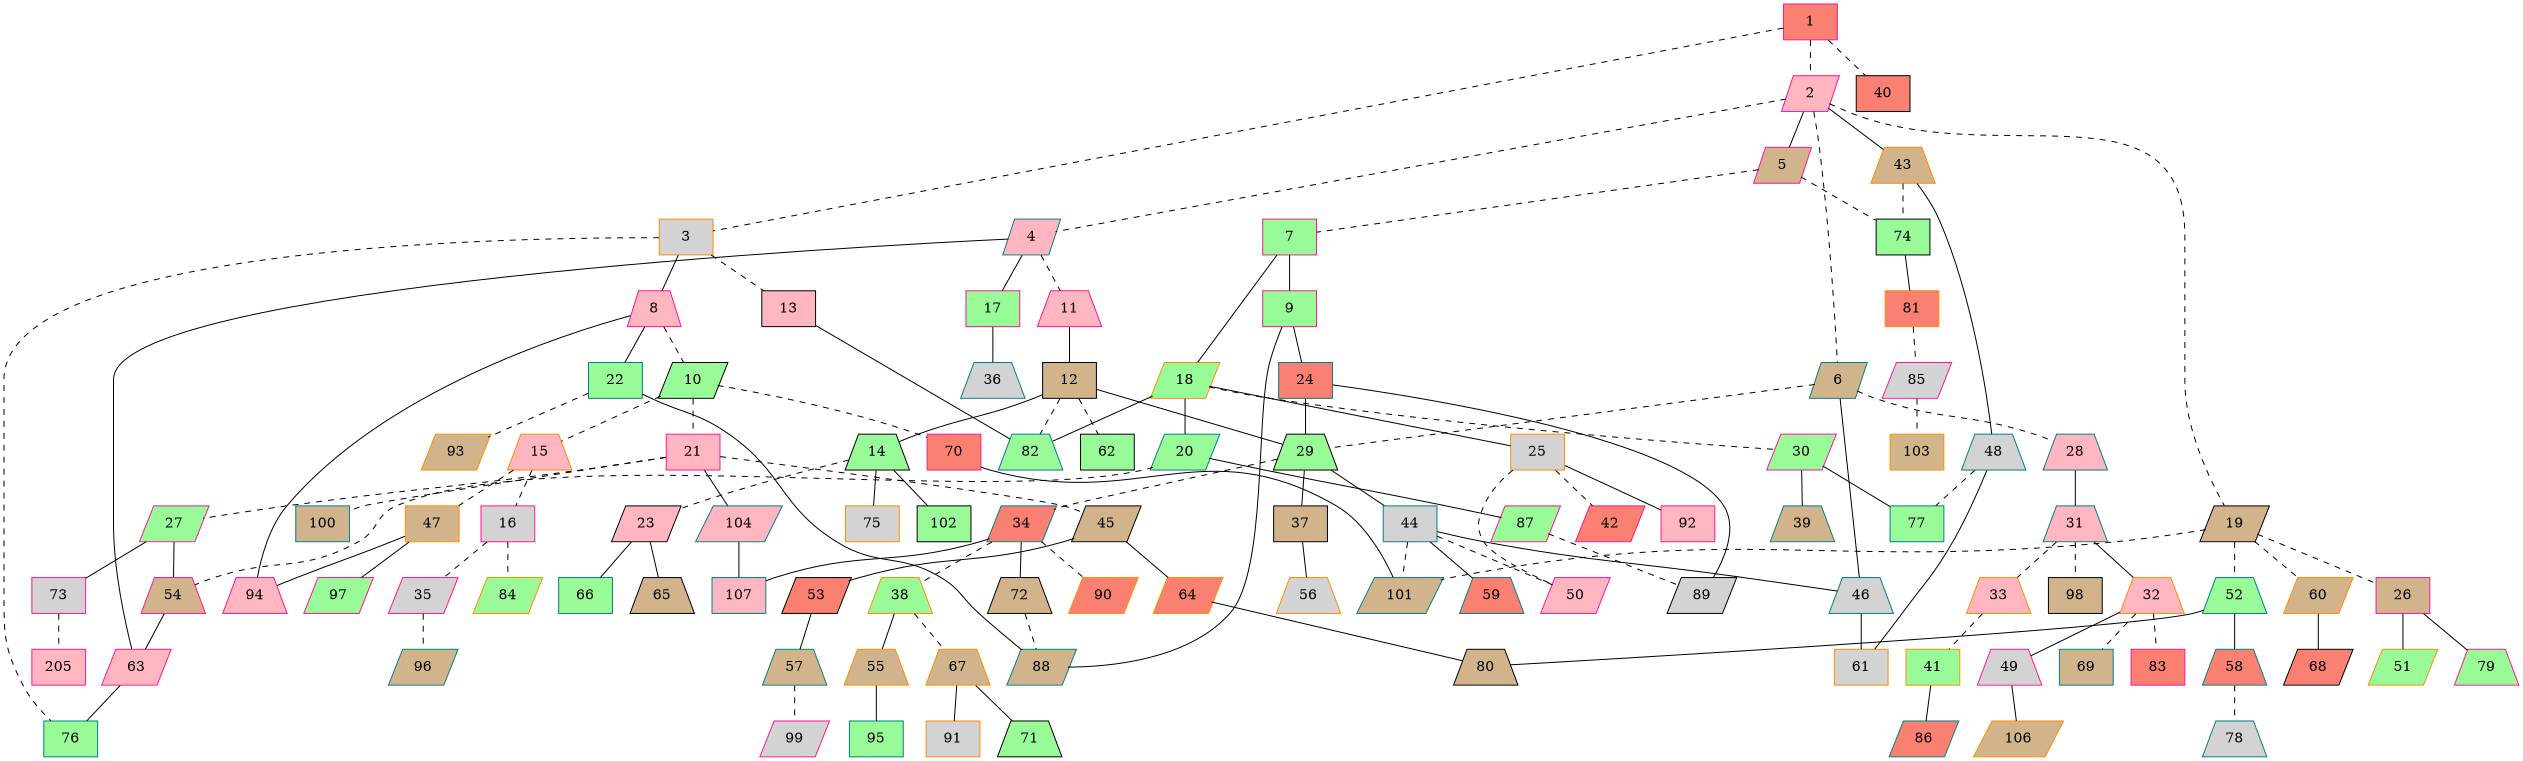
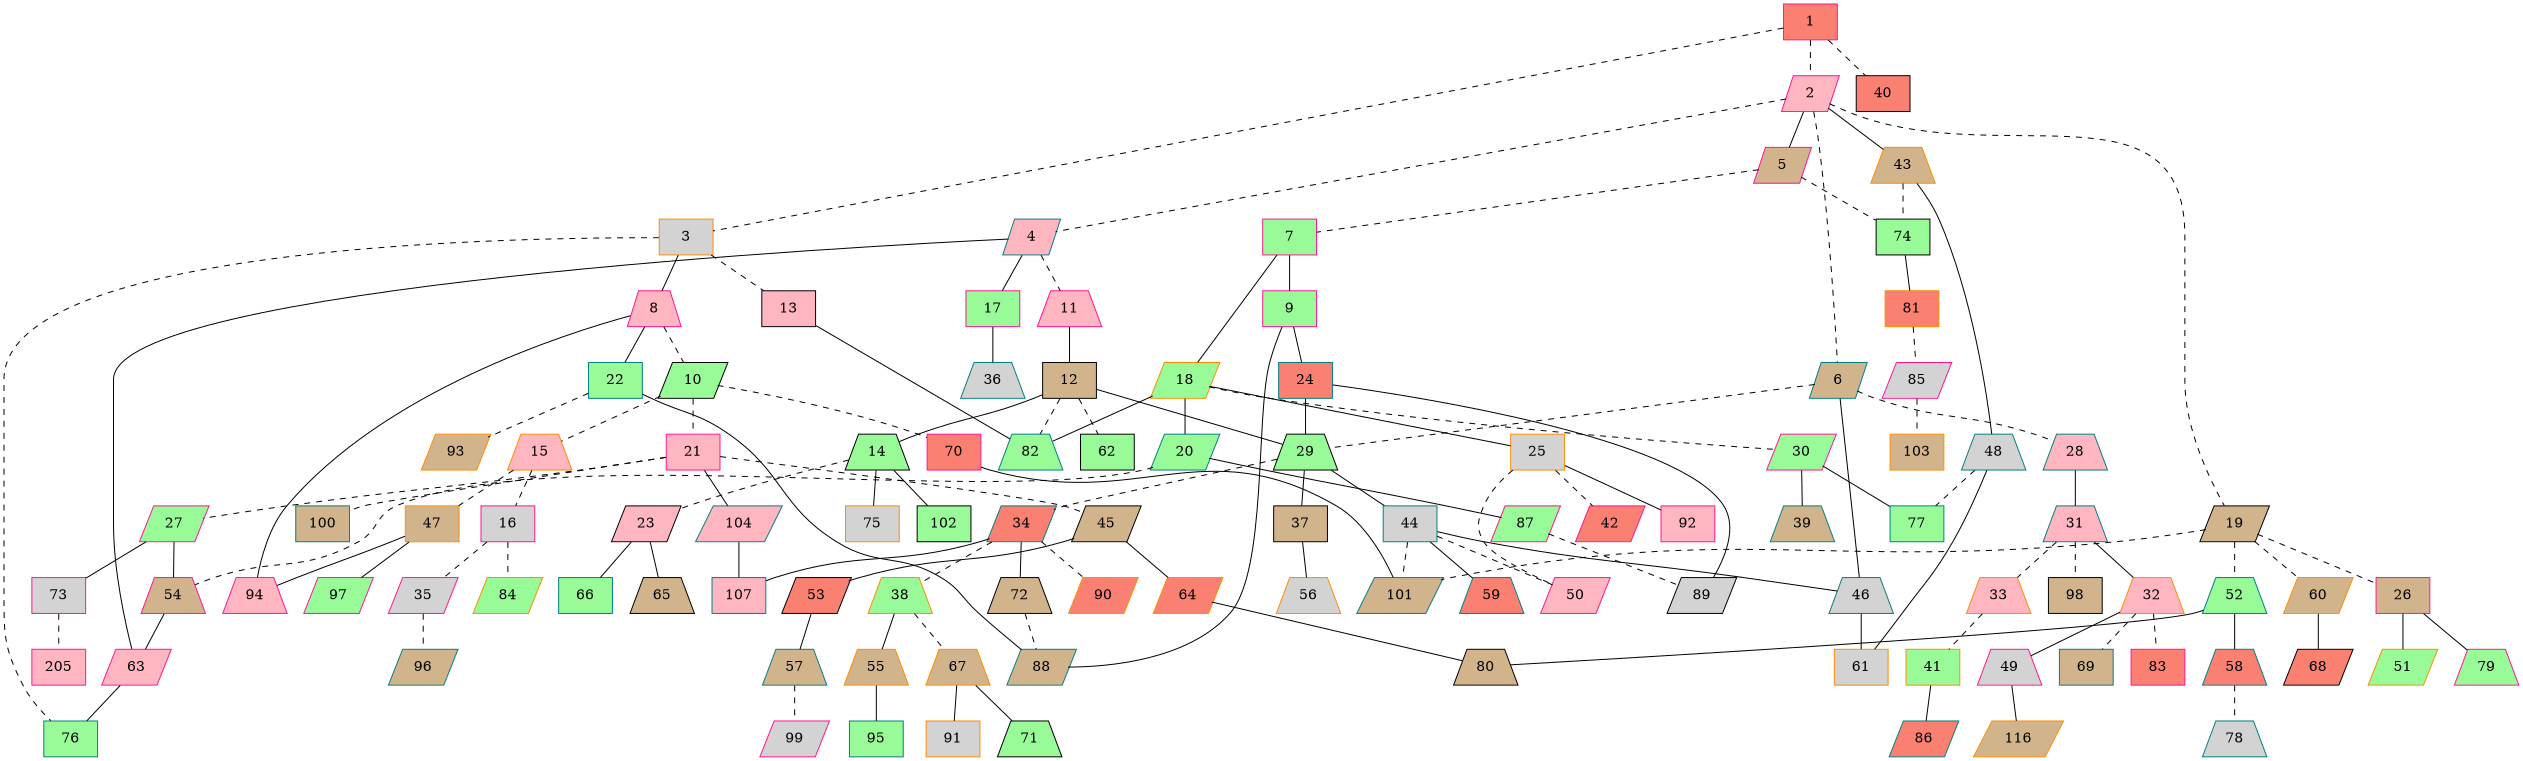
(2019, 739) -> (2019, 739)
